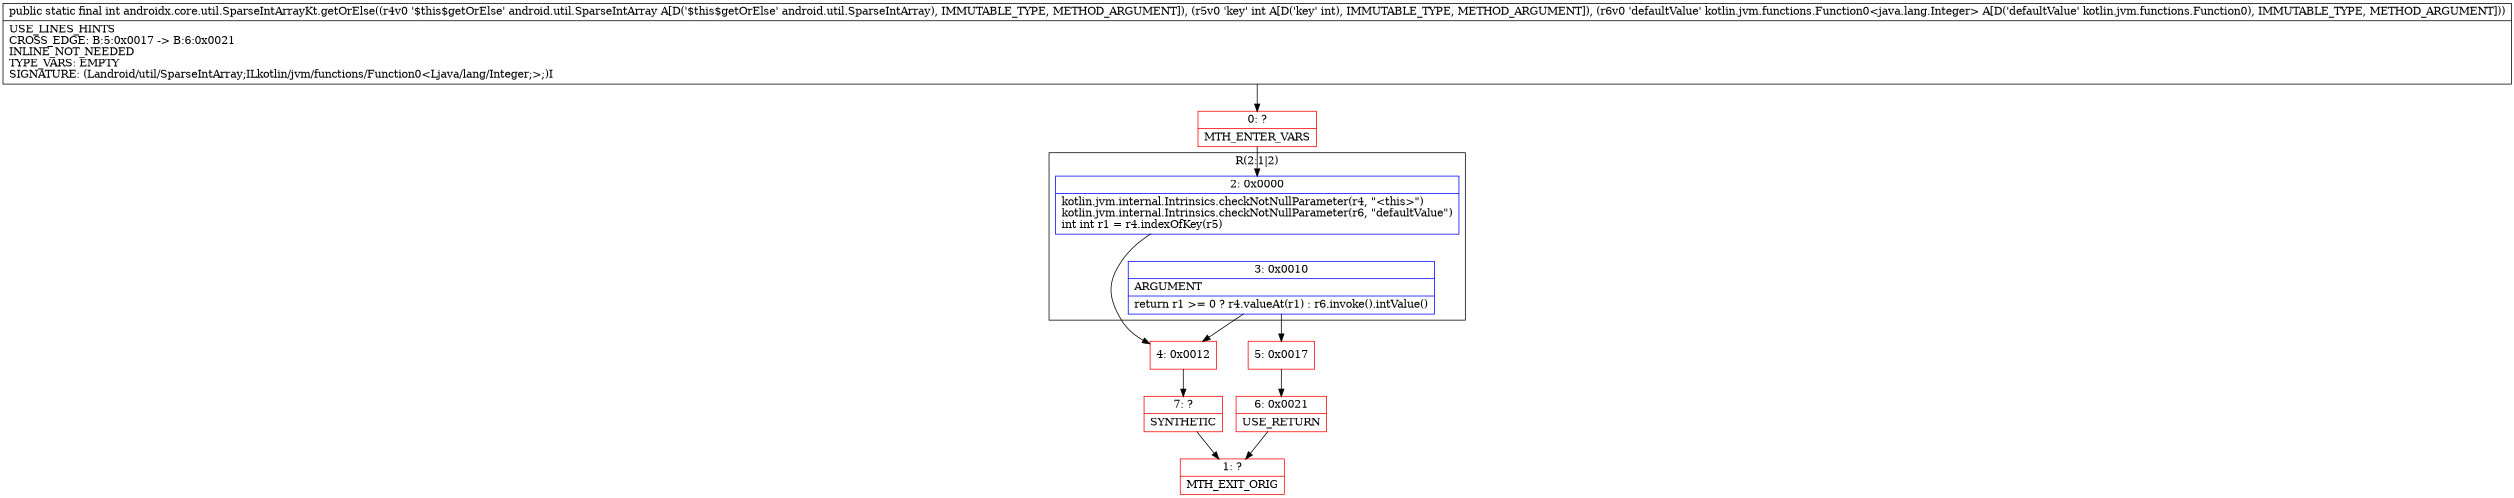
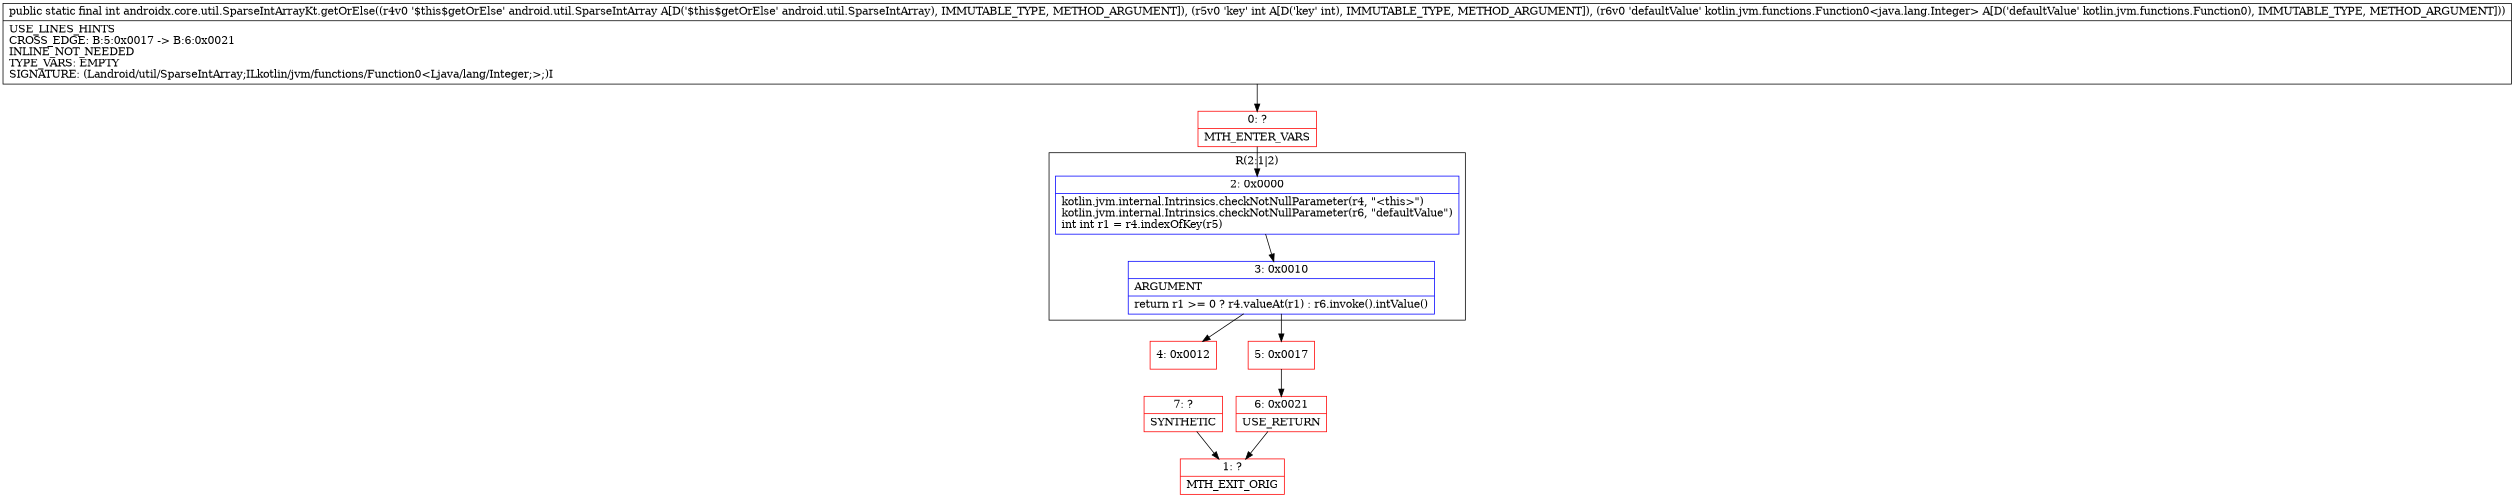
(1111, 285) -> (1269, 244)
(1183, 379) -> none
